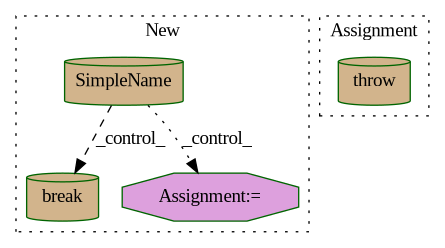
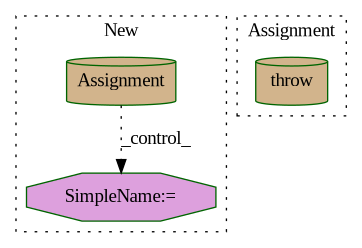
(124, 81) -> (121, 81)
(63, 197) -> none
(210, 197) -> (121, 197)
